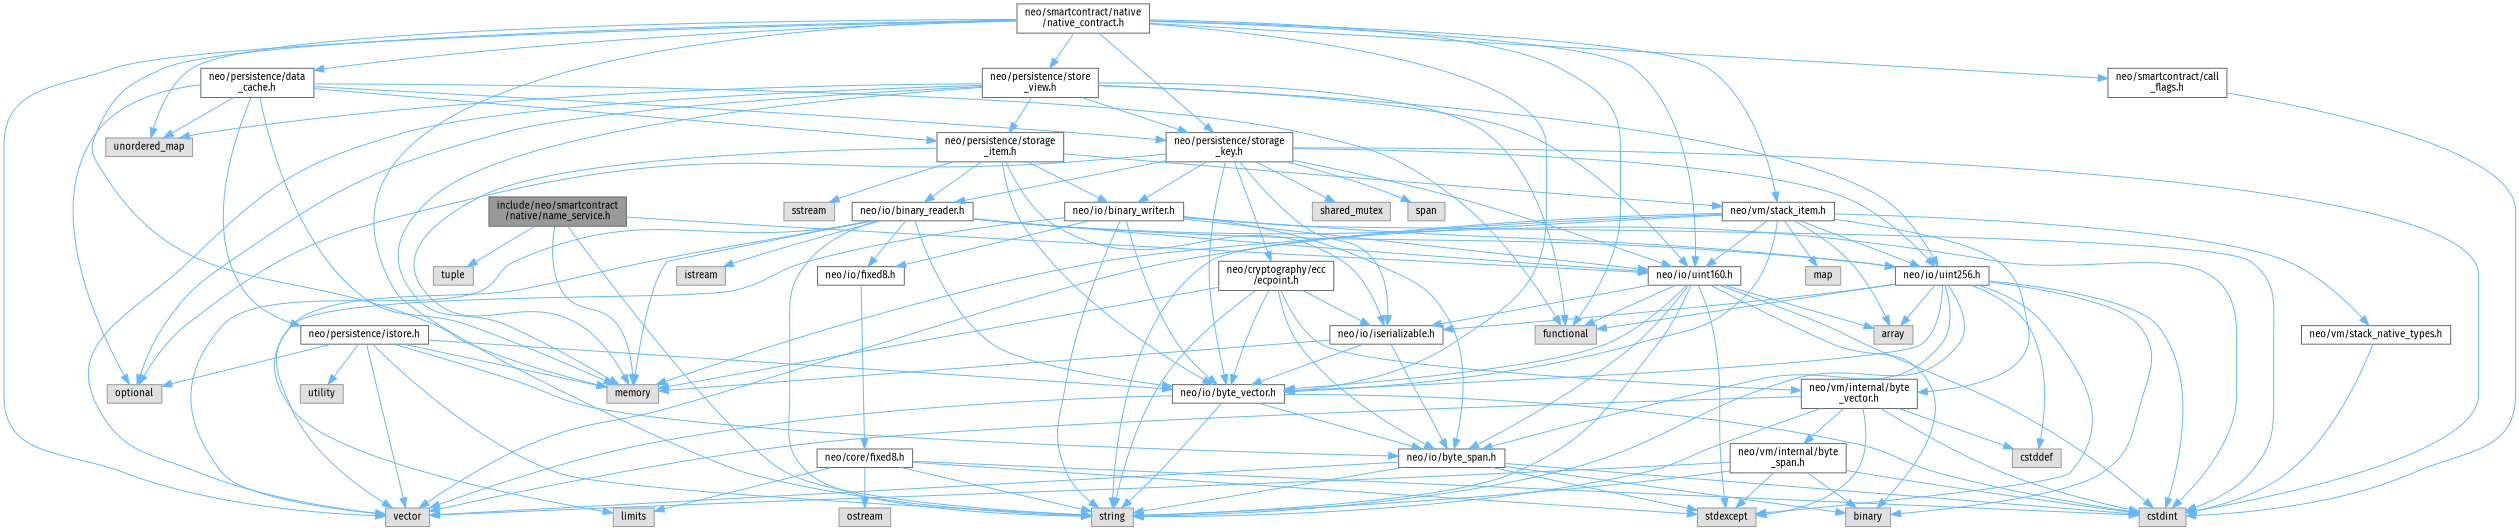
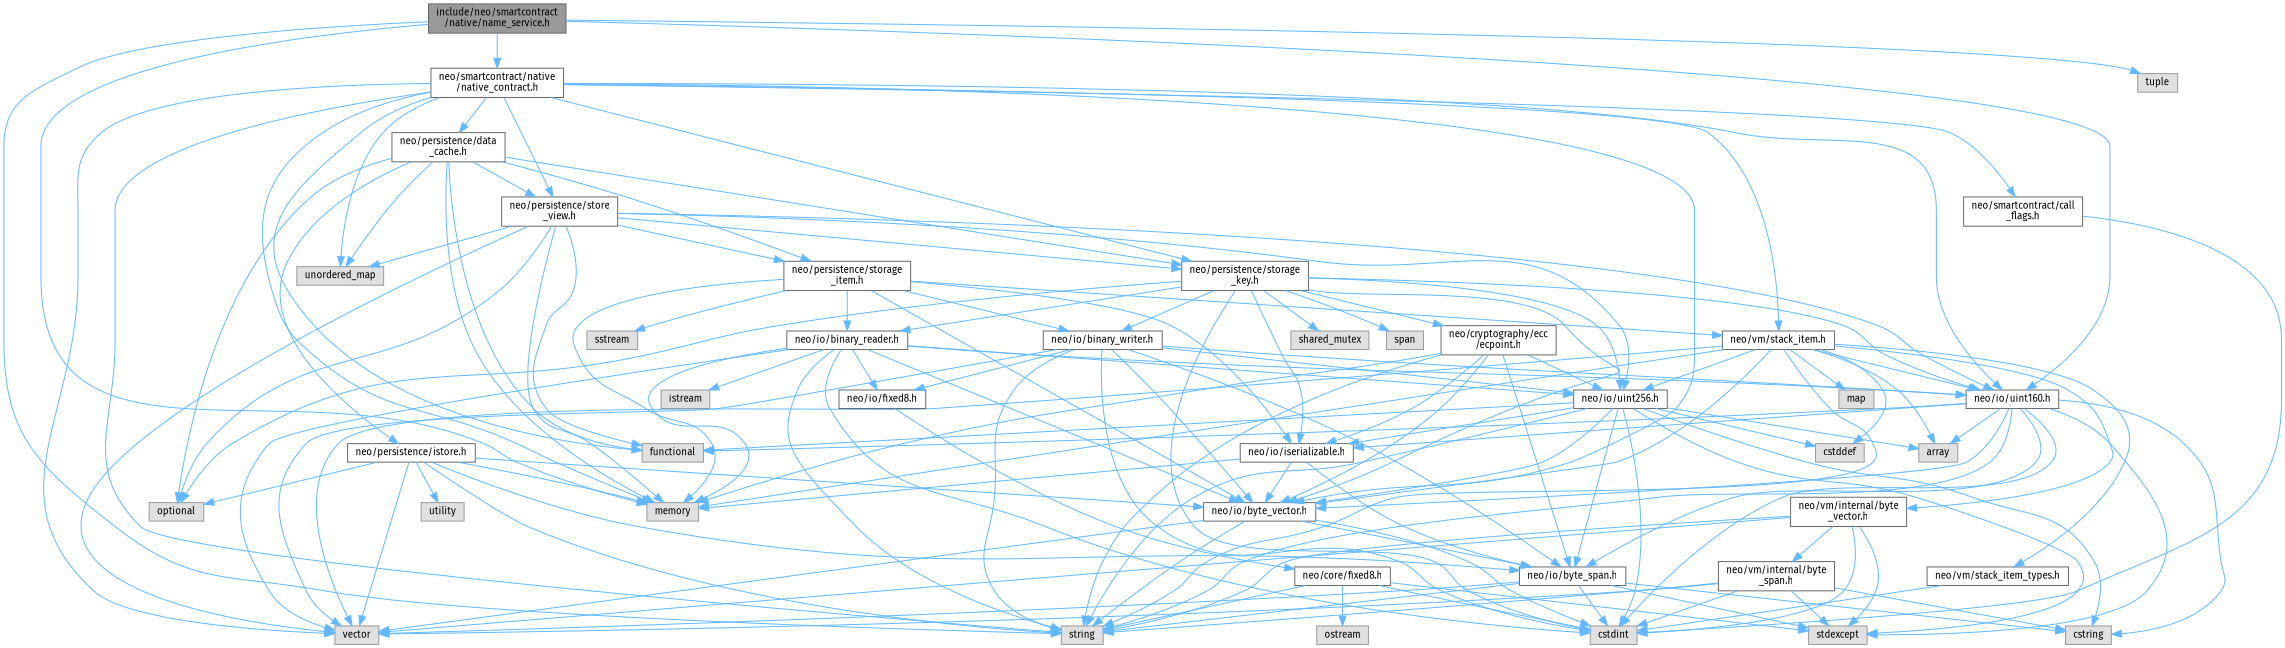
none -> (497, 46)
none -> (500, 177)
(2376, 335) -> (1998, 576)
(1440, 366) -> (1561, 370)
(1951, 427) -> (1886, 397)
(634, 517) -> none
(1868, 517) -> (2088, 635)
